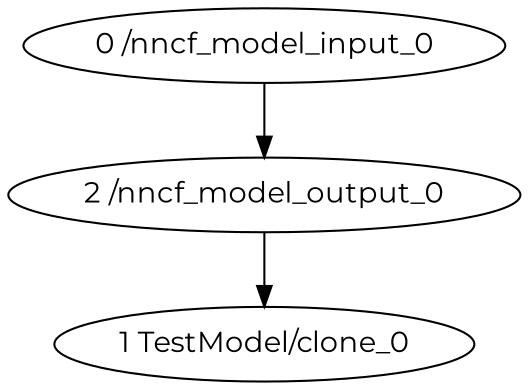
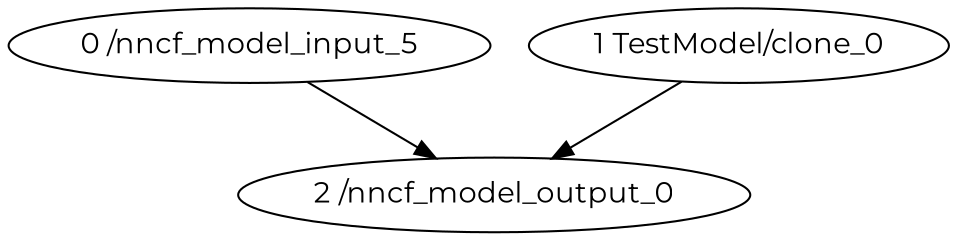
(264, 46) -> (250, 46)
(264, 259) -> (626, 115)
